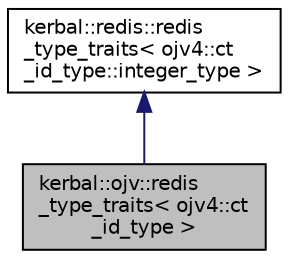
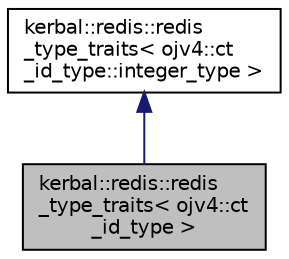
(144, 207) -> (144, 207)
